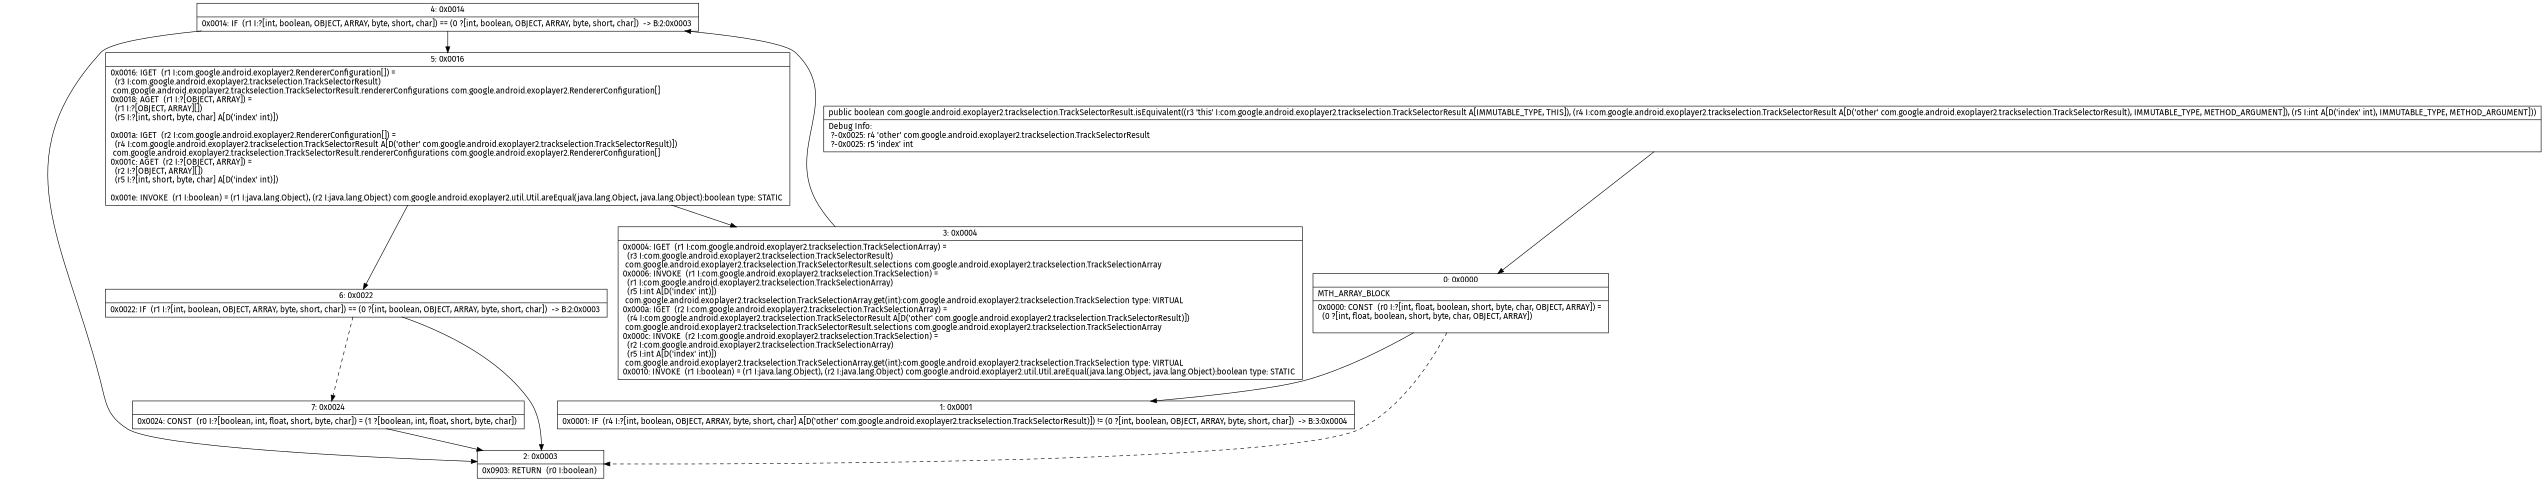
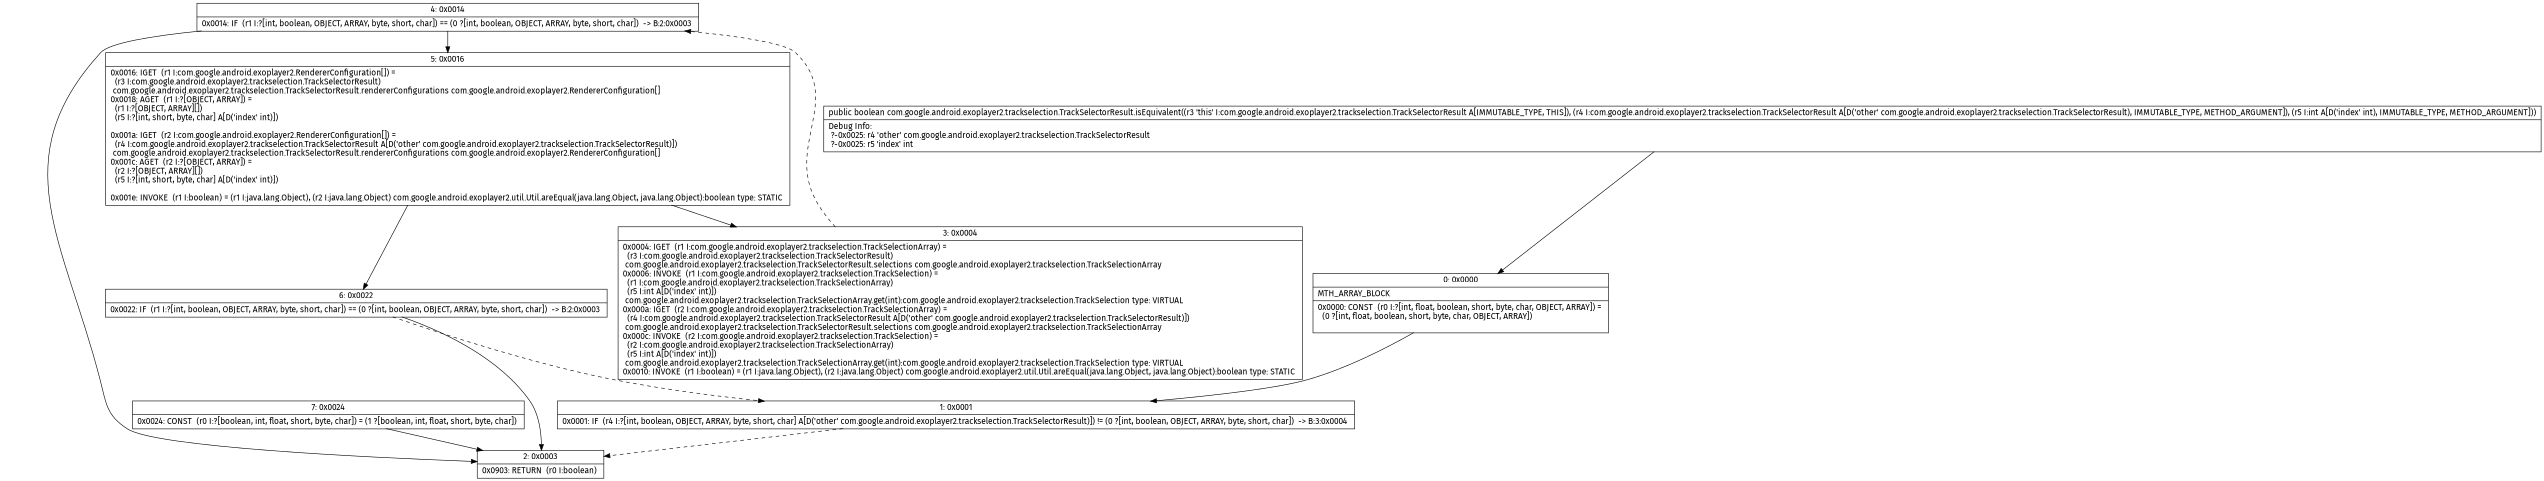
(815, 87) -> (815, 87)
(343, 356) -> (573, 371)
(1052, 458) -> (727, 442)
